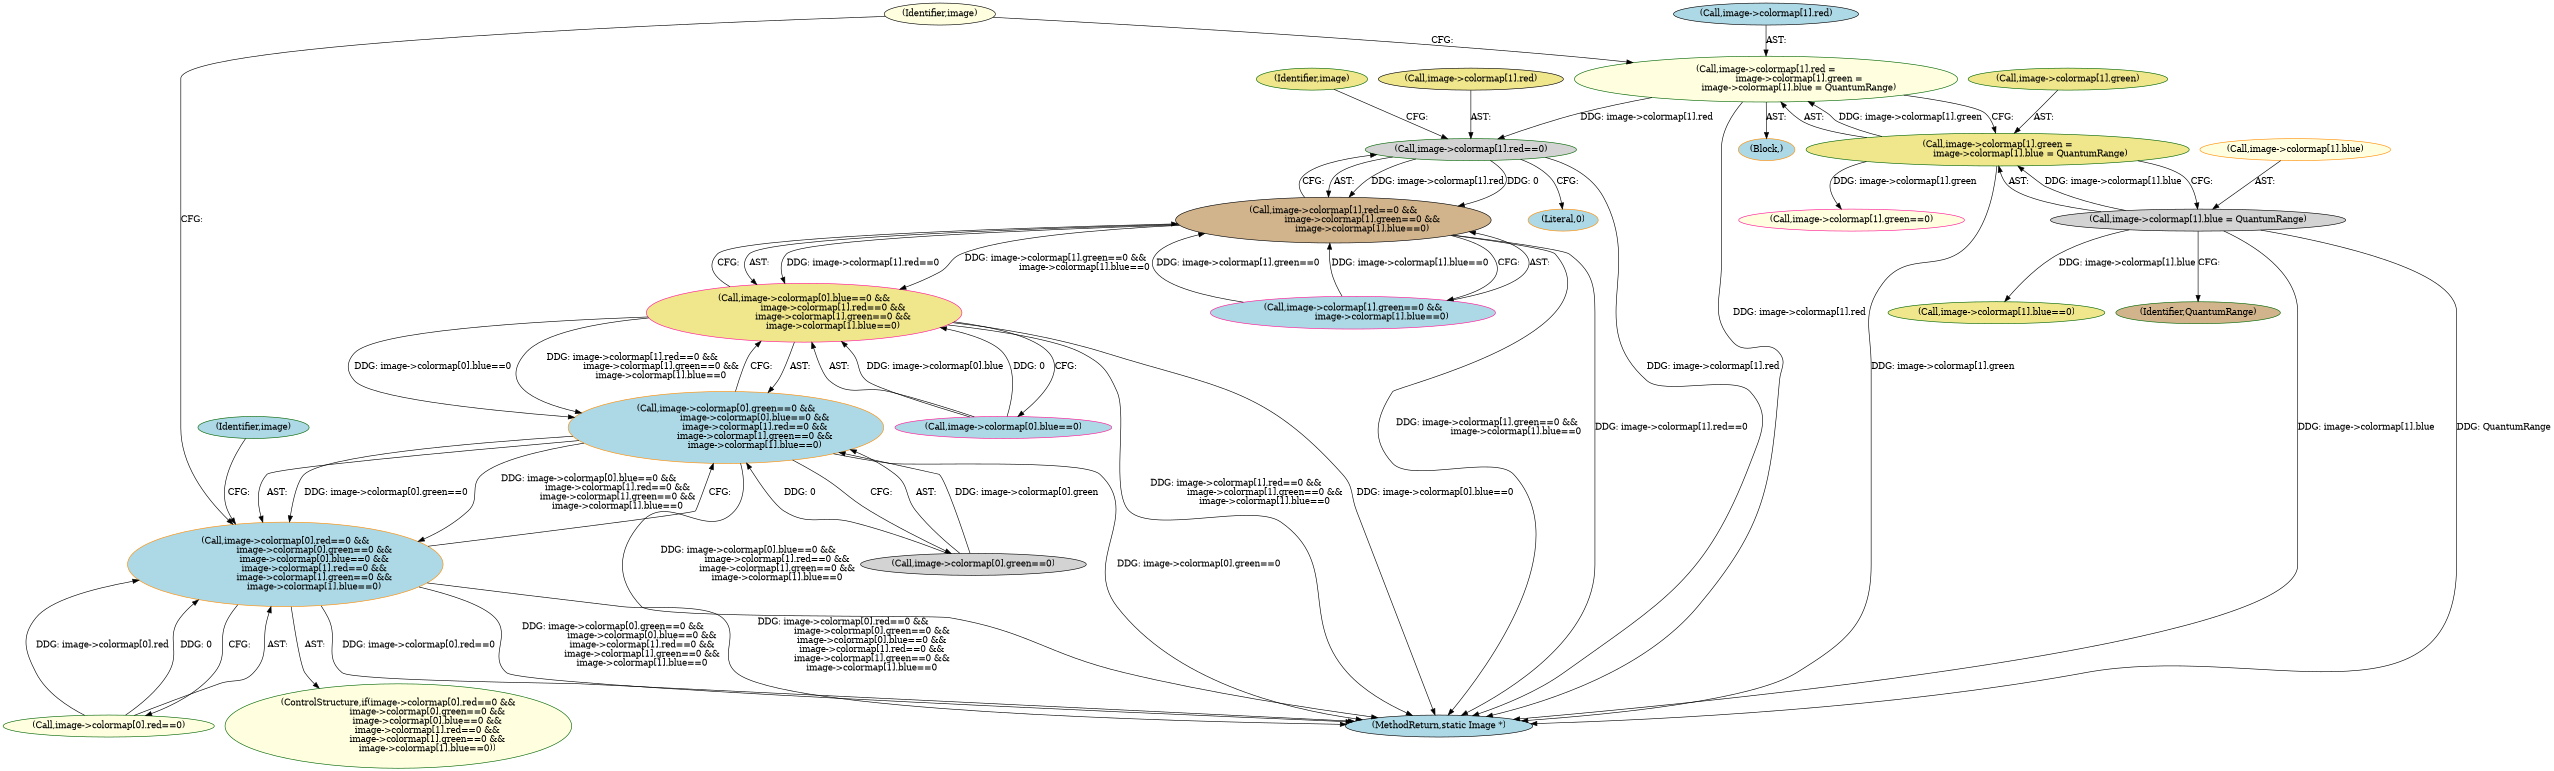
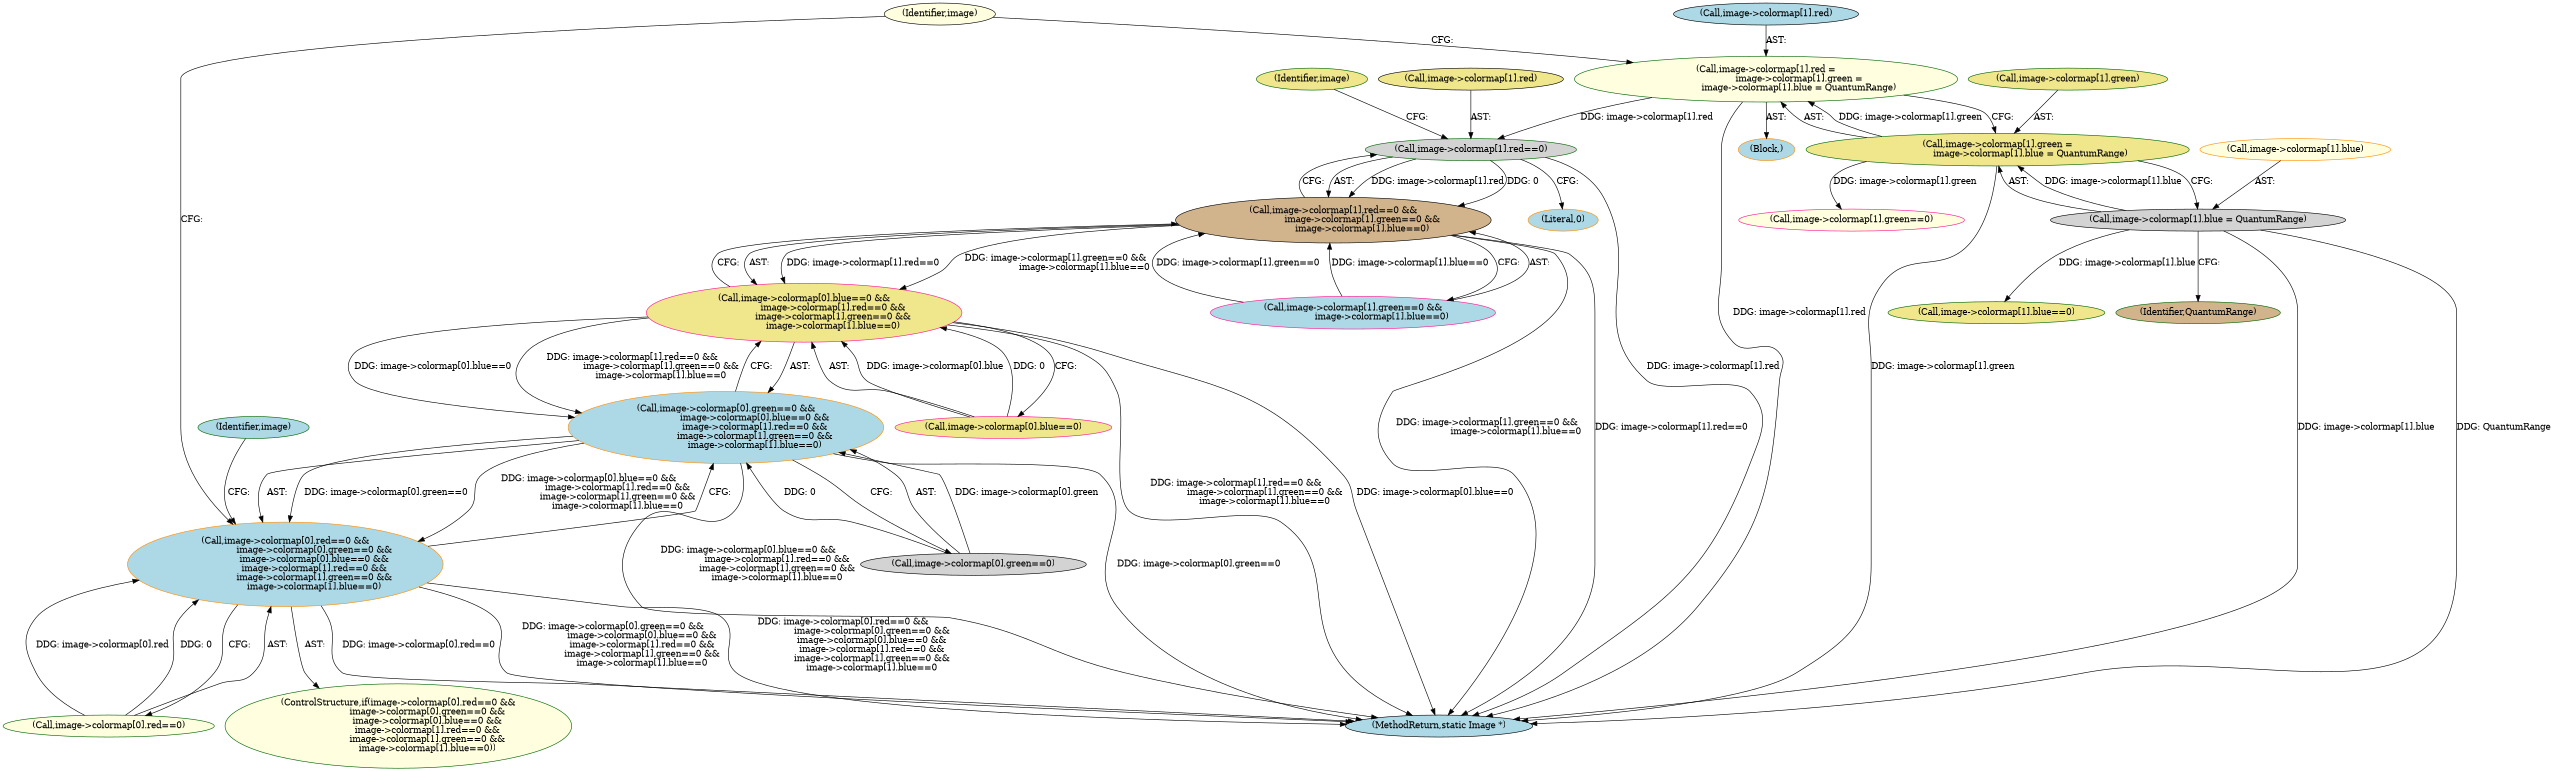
(1003, 427) -> (1003, 427)
